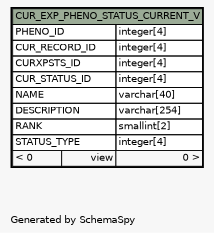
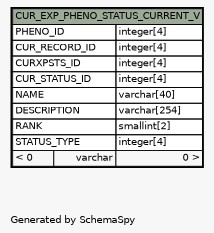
(102, 158) -> (94, 158)
